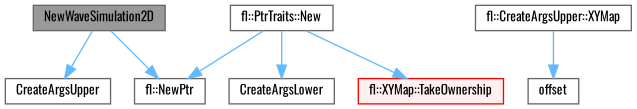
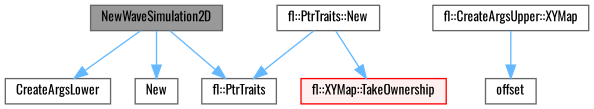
(282, 48) -> (113, 51)
(58, 91) -> (157, 91)
(170, 91) -> (239, 91)
